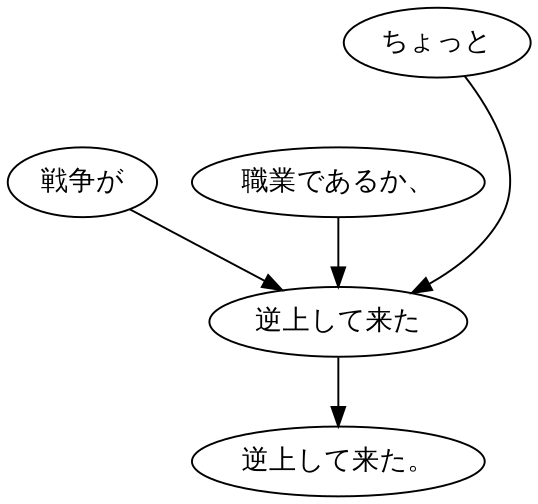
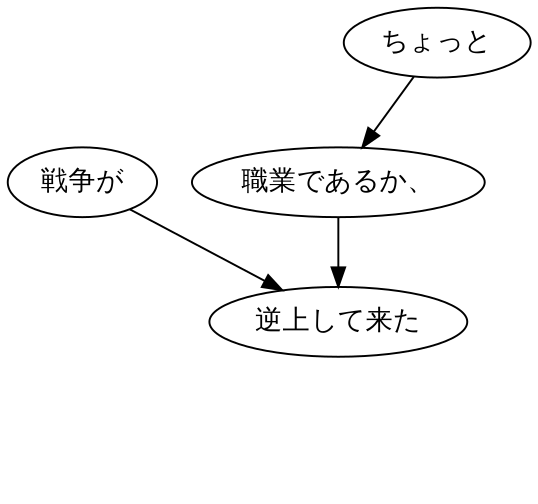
(509, 191) -> (394, 104)
(338, 461) -> none
